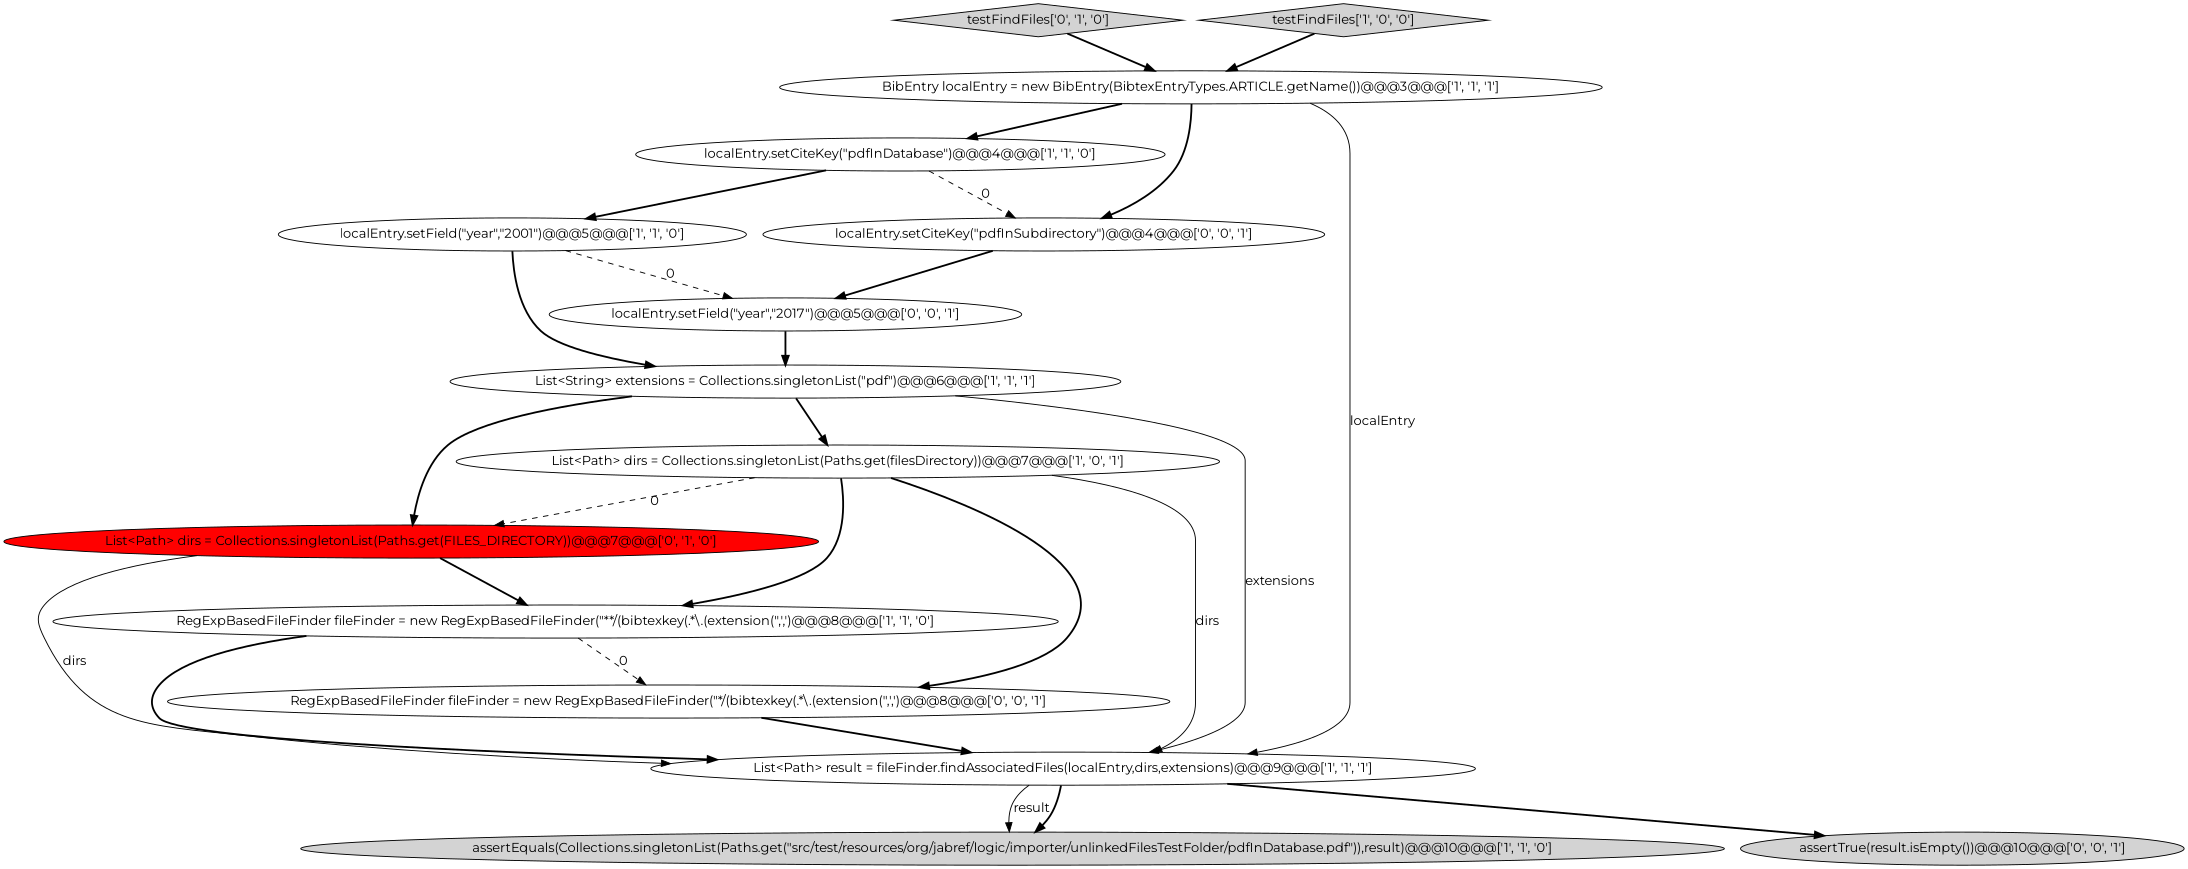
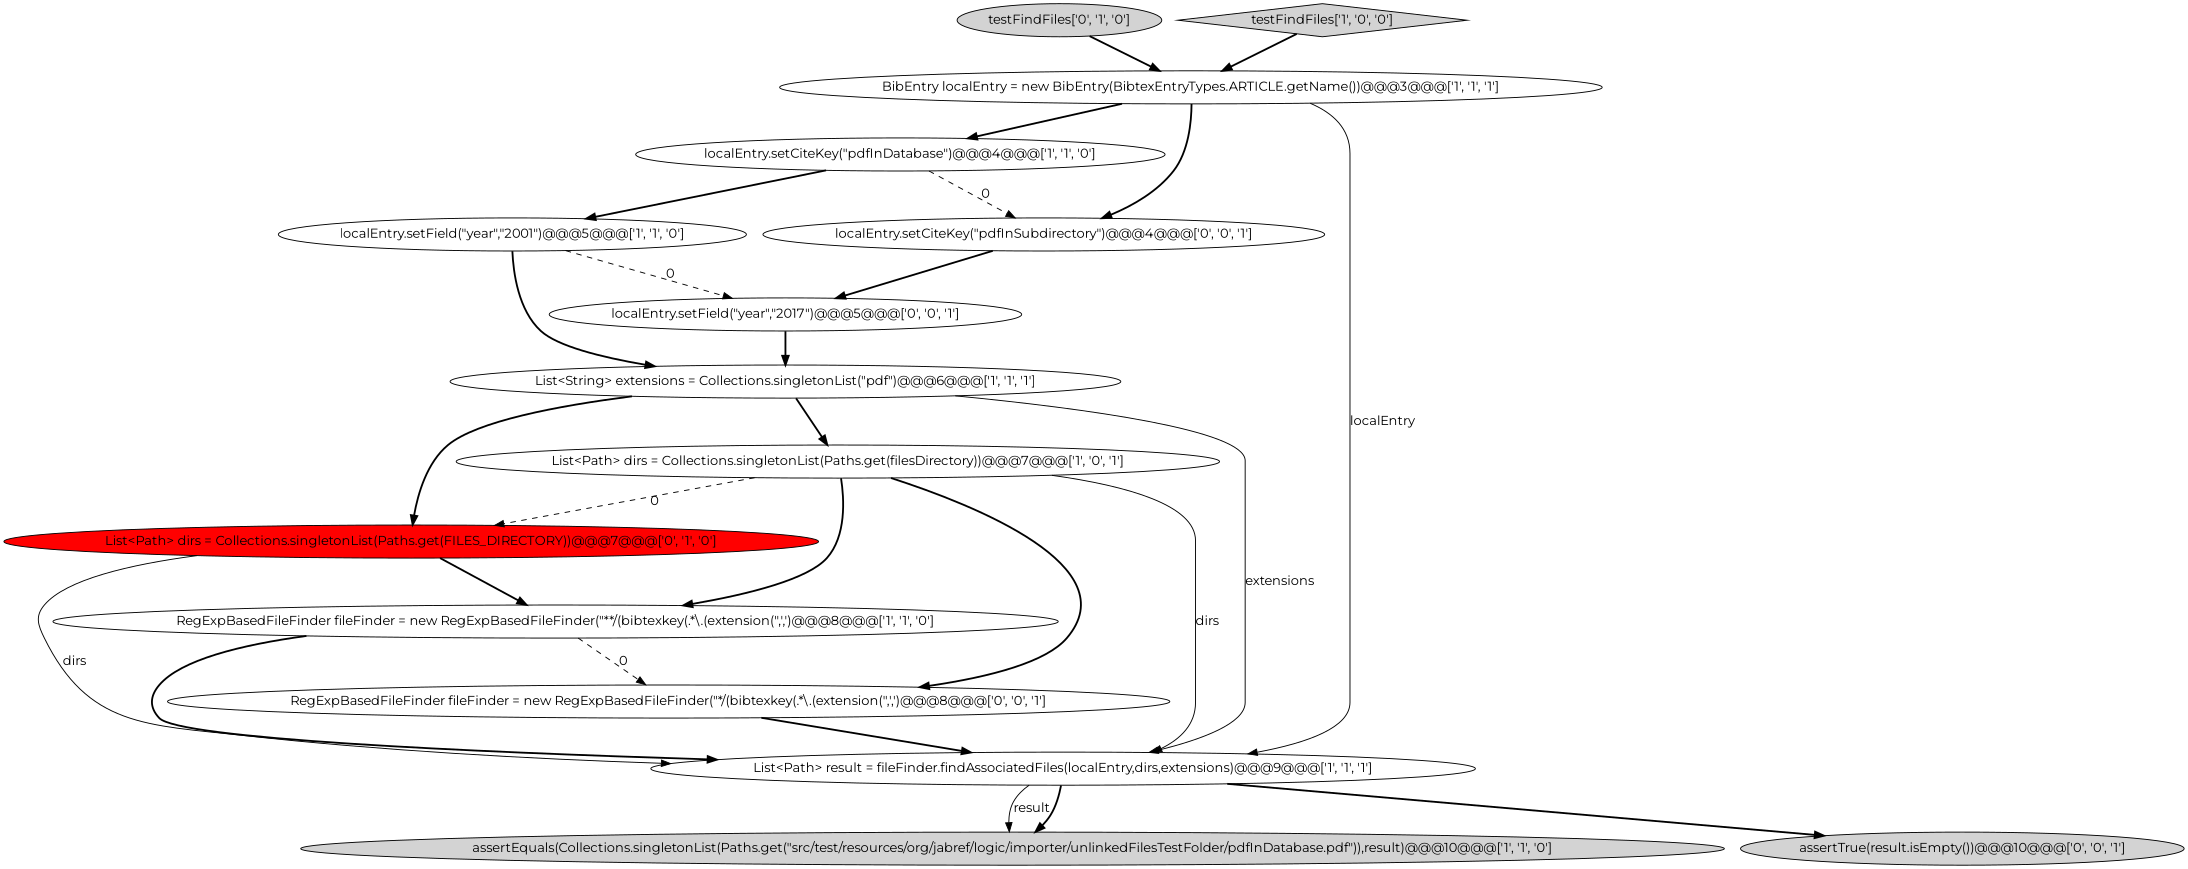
(1038, 20) -> (1059, 20)
